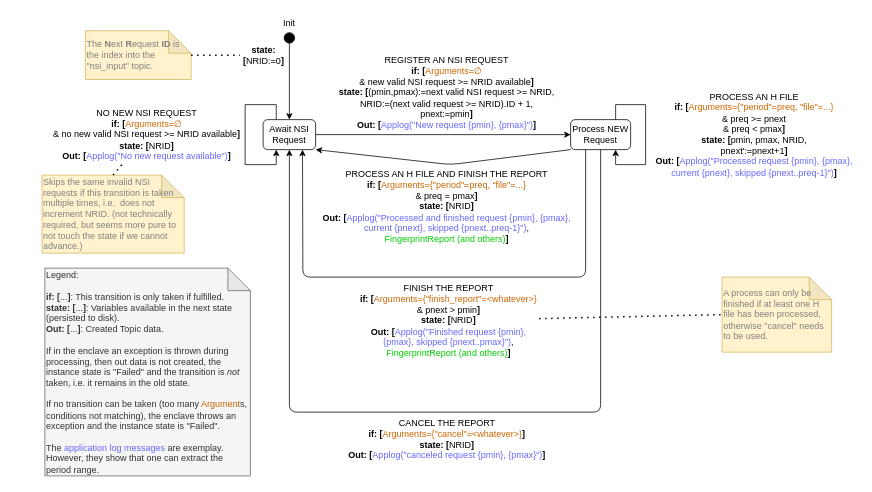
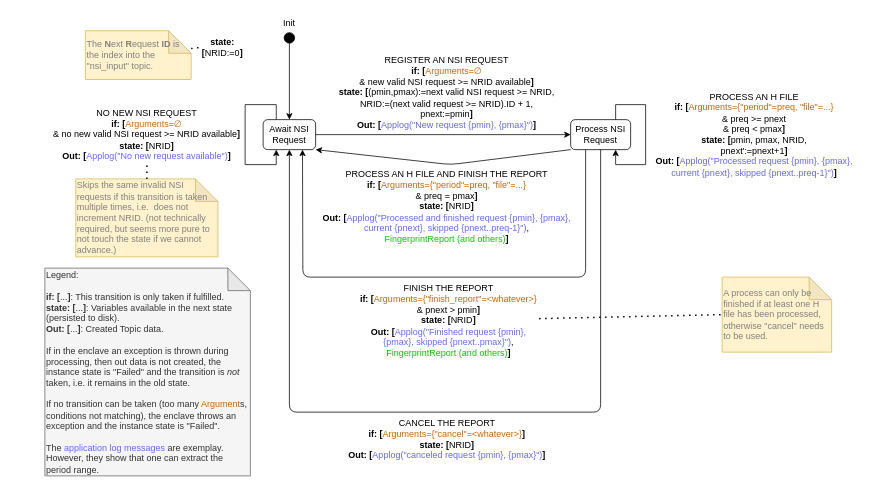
(264, 55) -> (222, 48)
(600, 135) -> (600, 135)
(113, 214) -> (147, 218)
